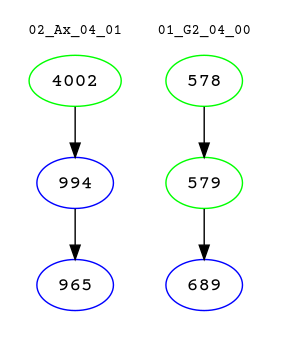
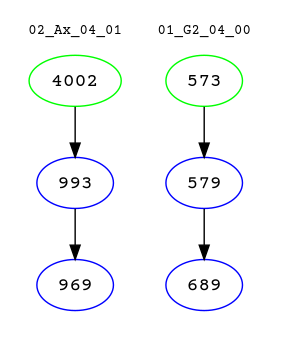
(204, 81) -> (204, 81)
(75, 183) -> (75, 183)
(204, 183) -> (204, 183)
(75, 285) -> (75, 285)
